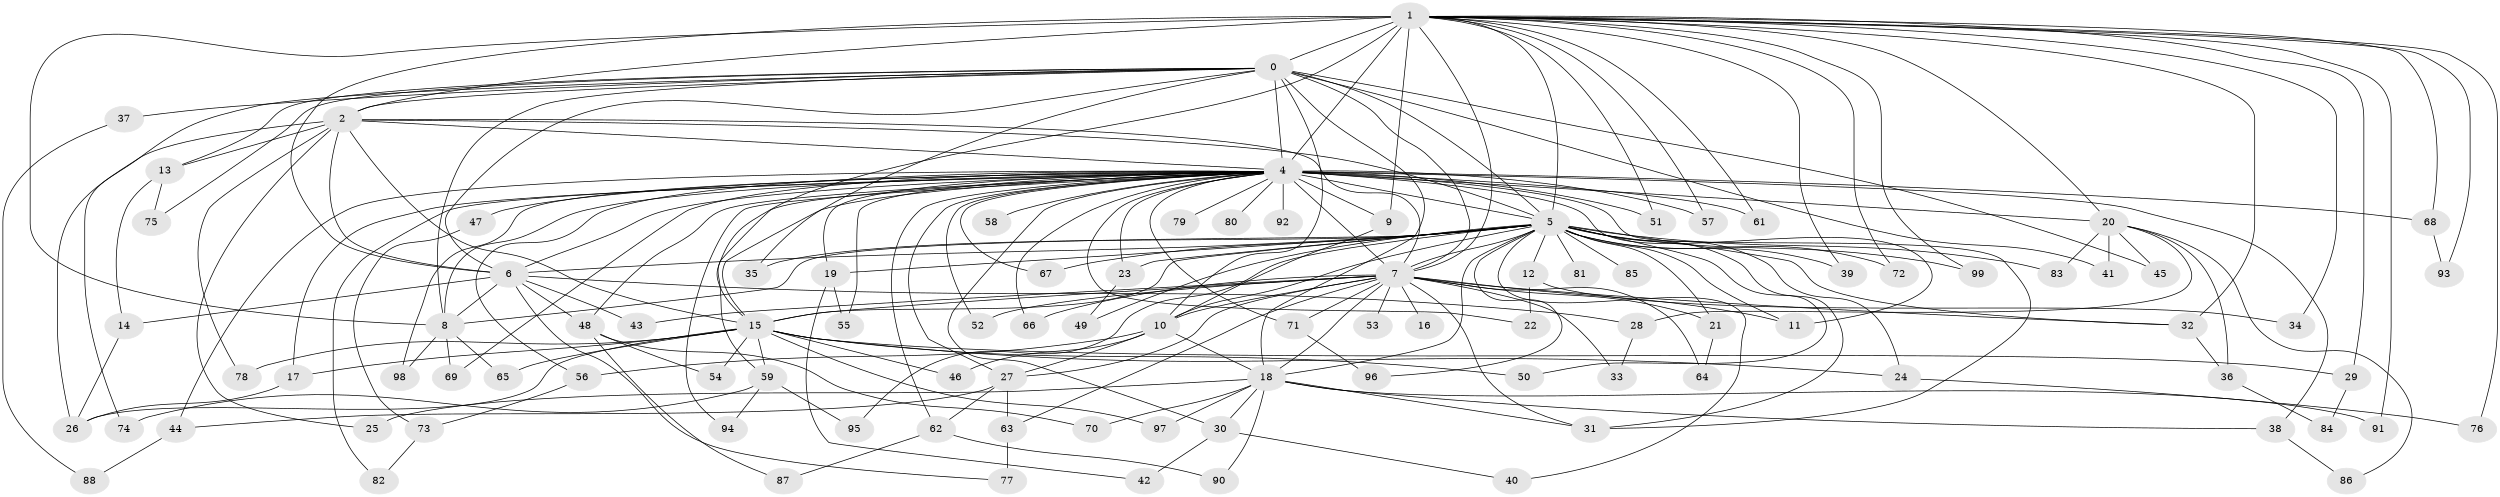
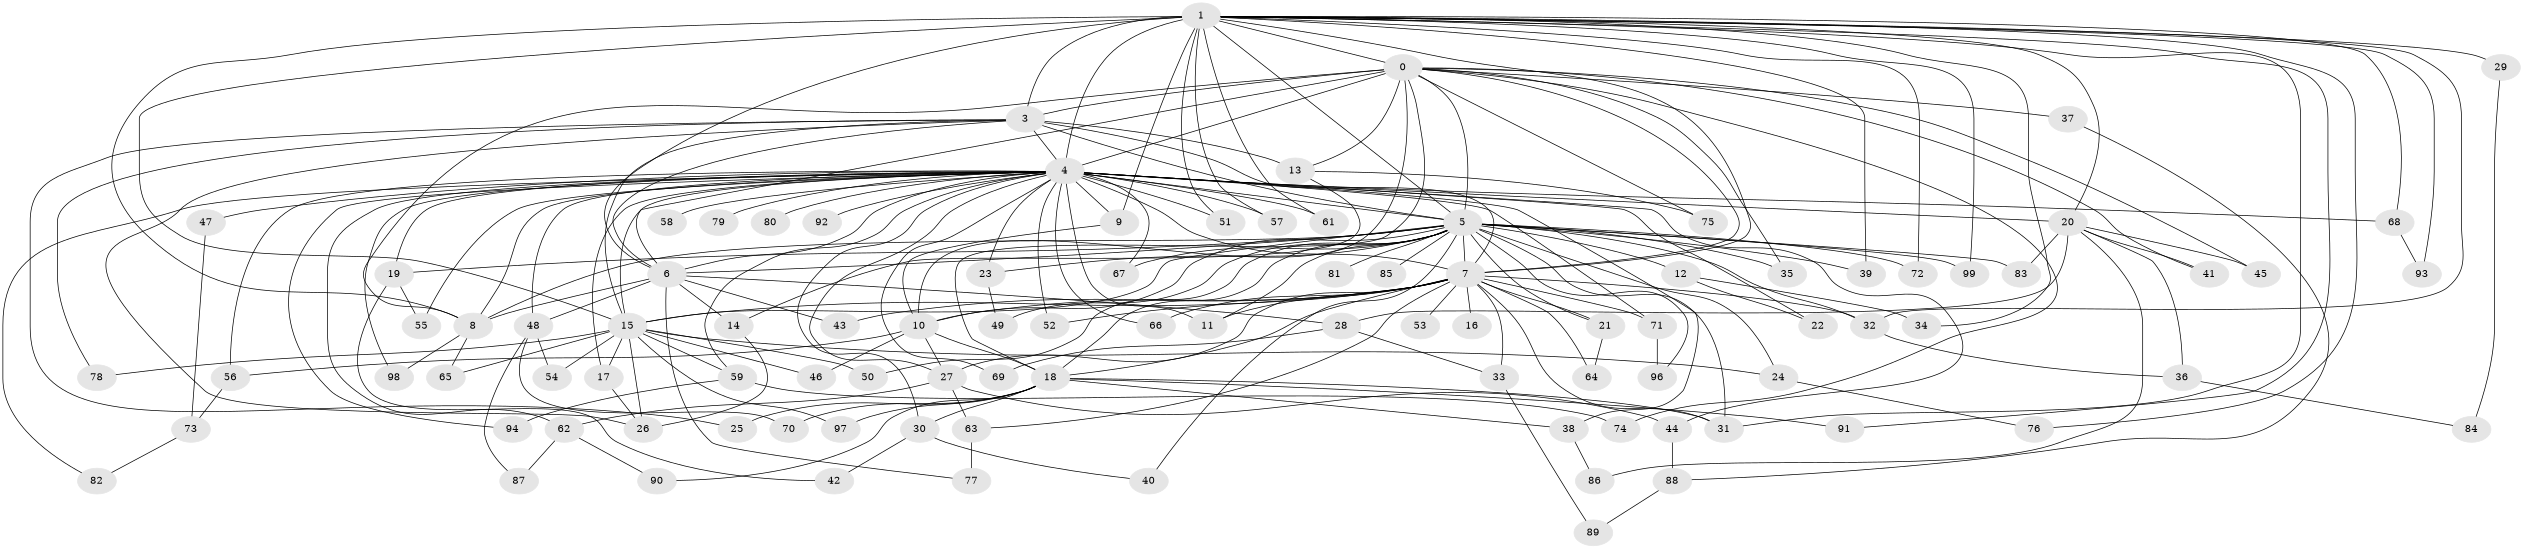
(343, 119) -> (1025, 119)
(1964, 250) -> (2131, 57)
(448, 352) -> (1167, 345)
(1631, 356) -> none
(854, 429) -> none
none -> (1593, 533)
